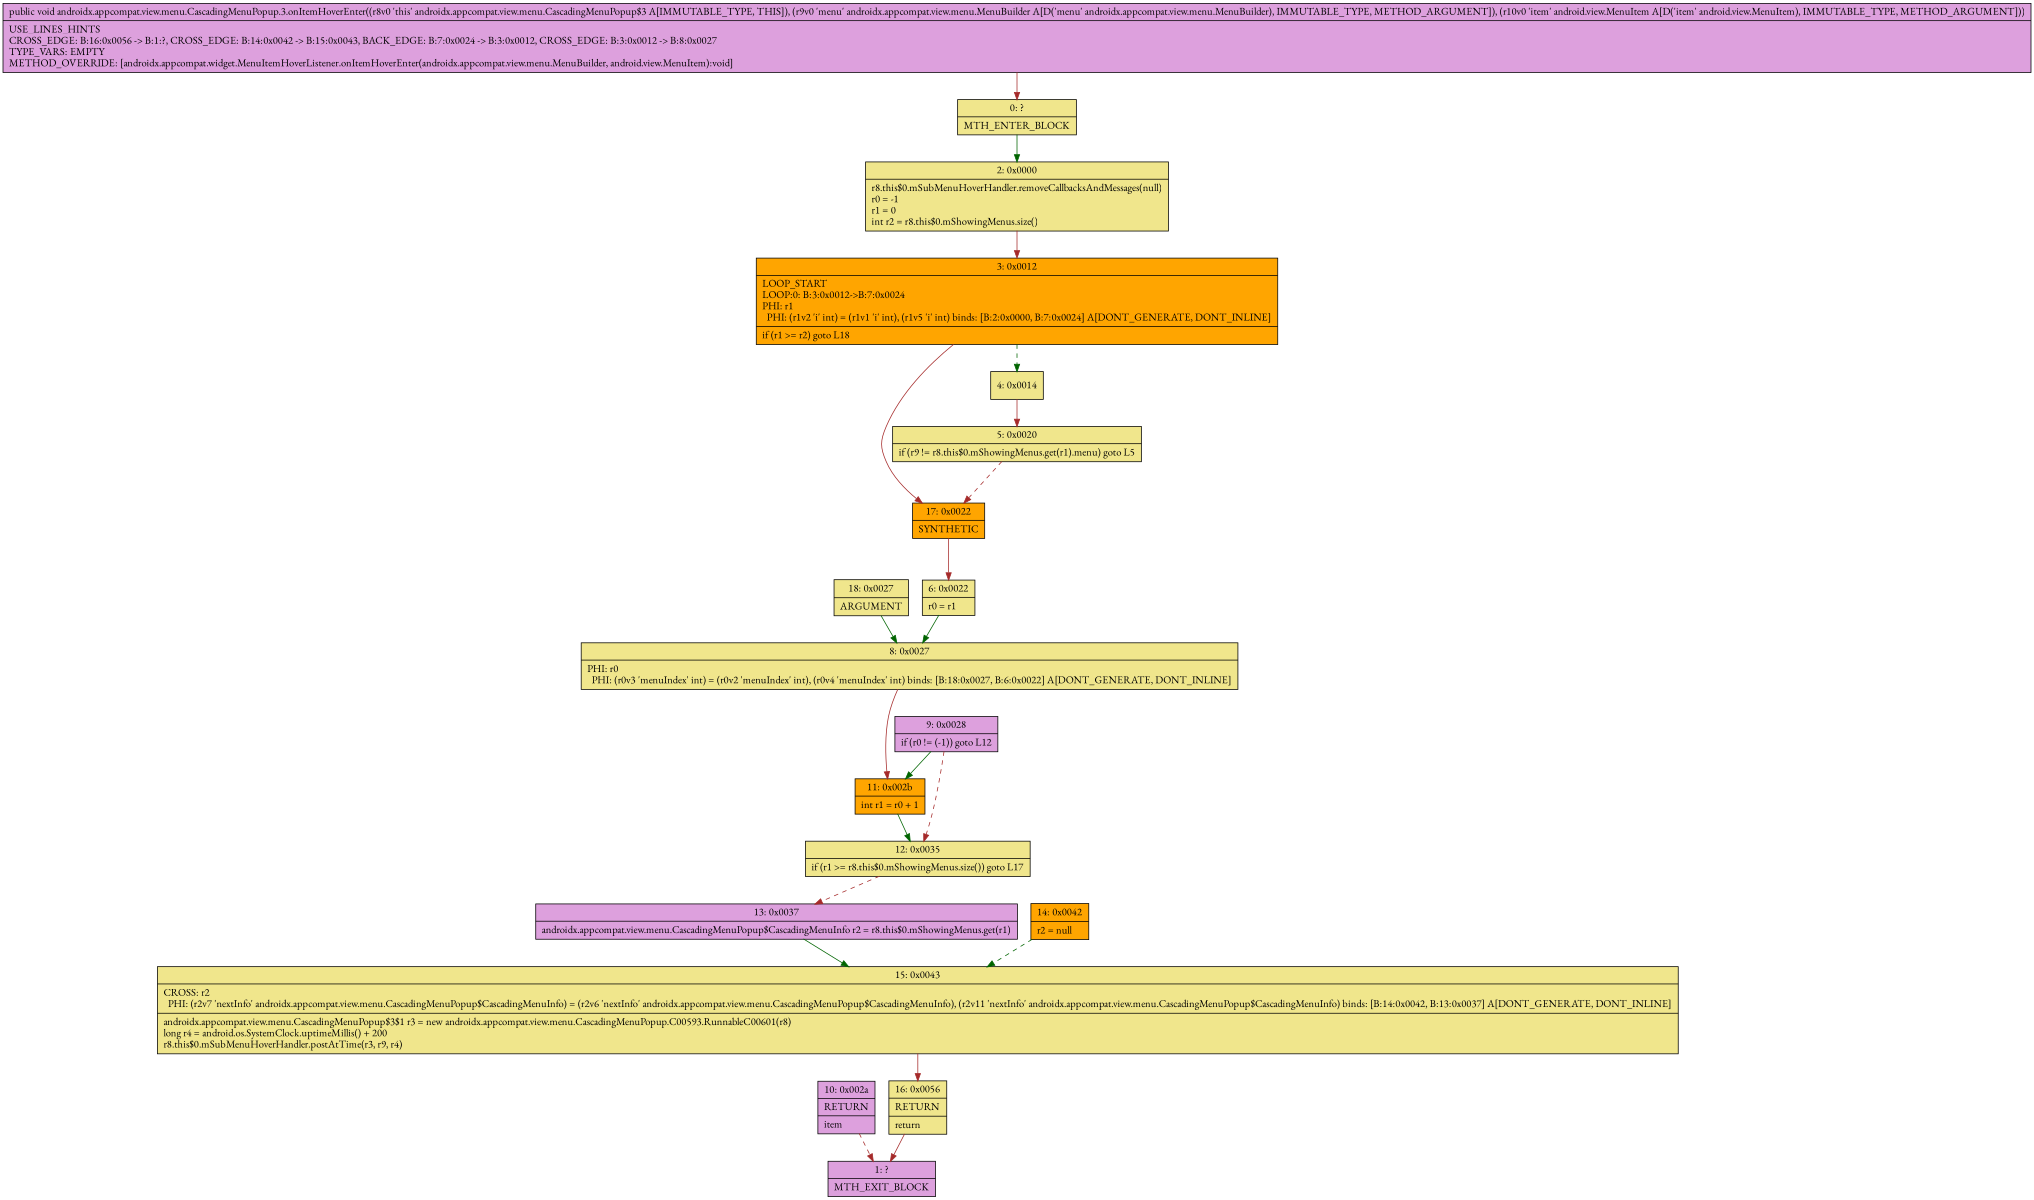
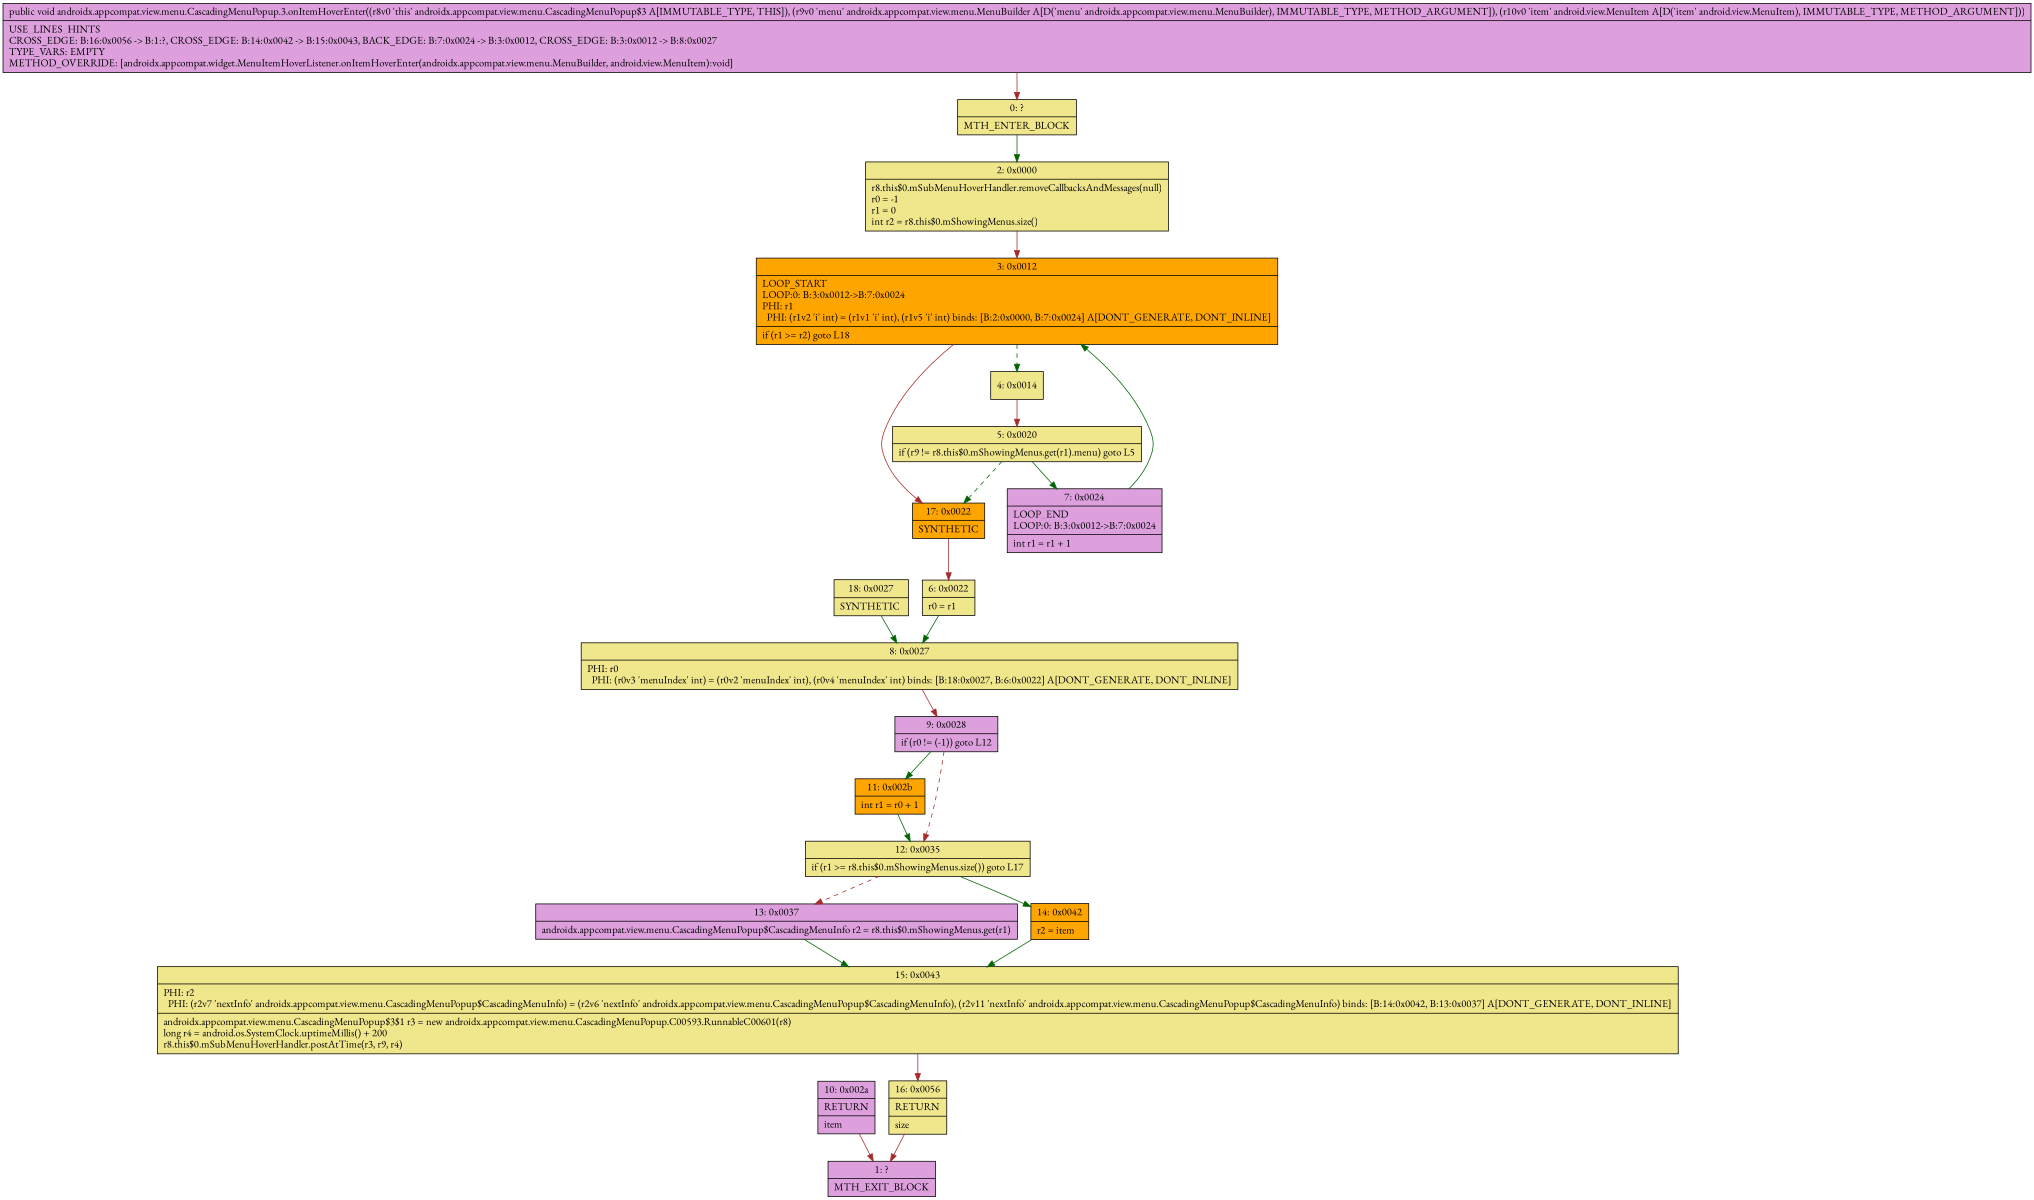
(985, 480) -> (985, 480)
none -> (1085, 521)
(871, 606) -> (870, 606)
(887, 730) -> (928, 700)
none -> (992, 890)
(1055, 930) -> (1056, 930)
(1013, 951) -> (1013, 951)
(188, 993) -> (180, 993)
(908, 1125) -> (902, 1125)
(865, 1144) -> (865, 1144)
